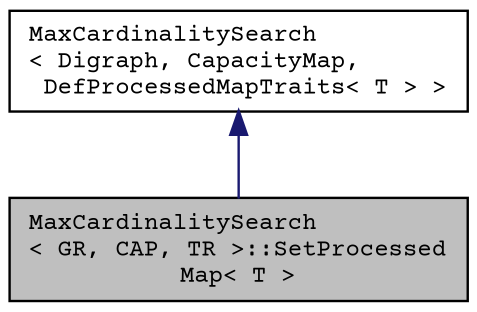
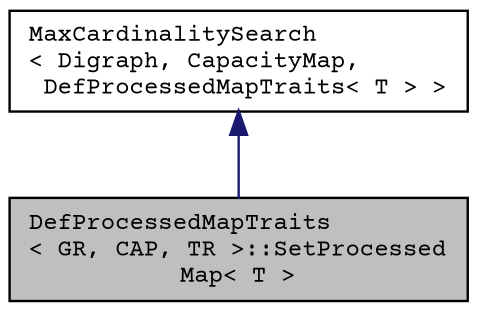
(239, 249) -> (239, 249)
